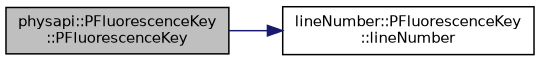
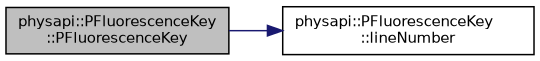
(408, 31) -> (408, 31)
